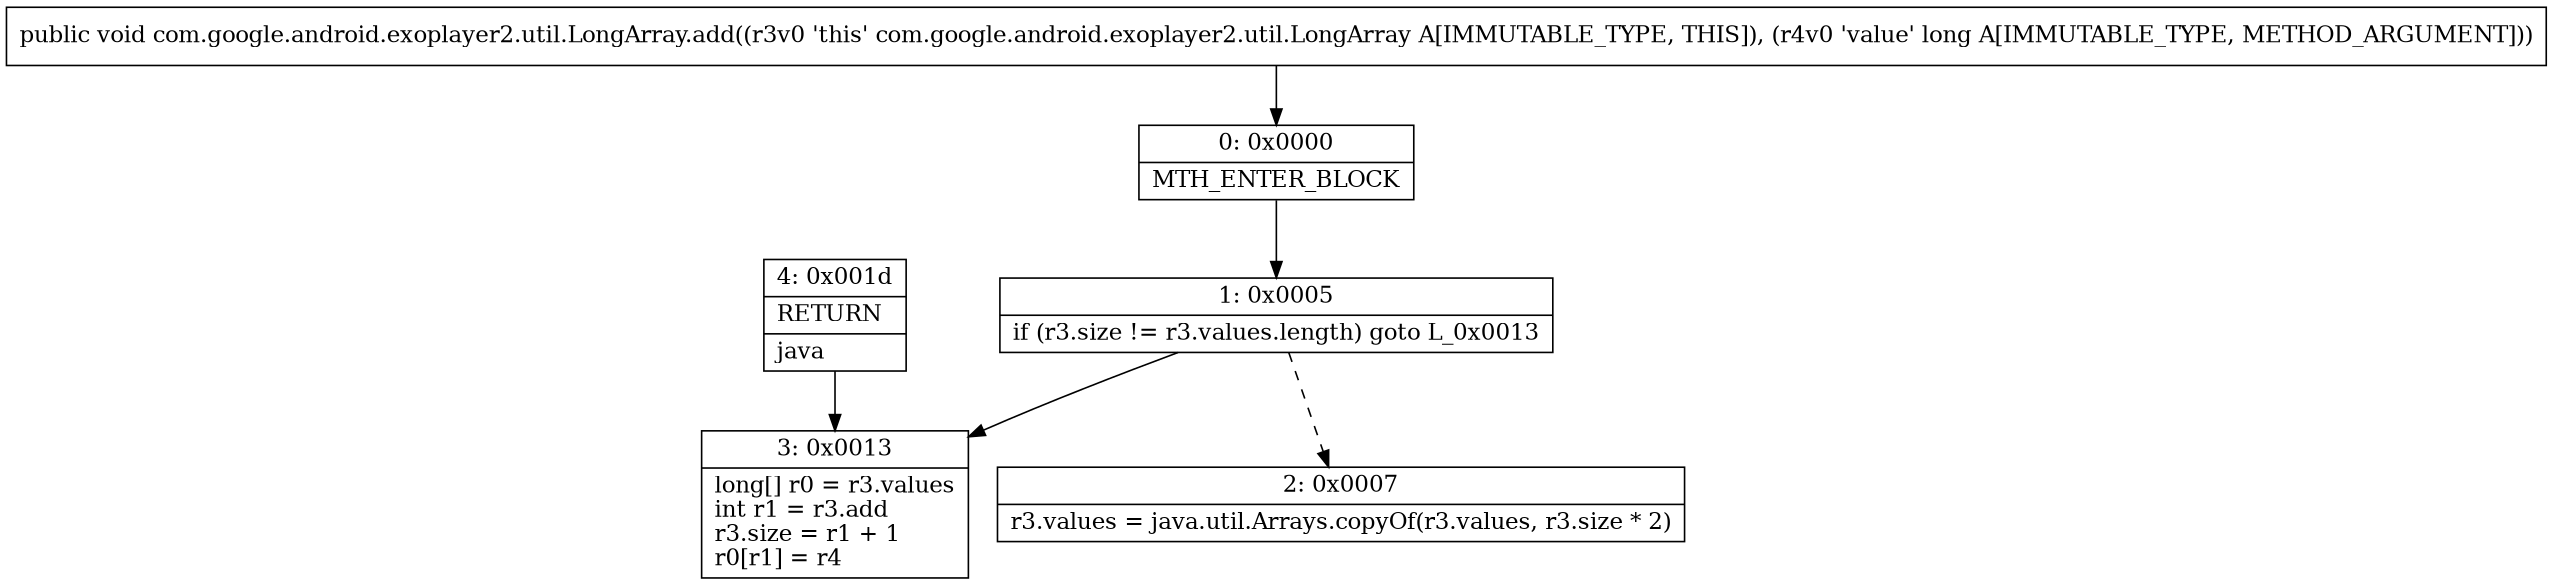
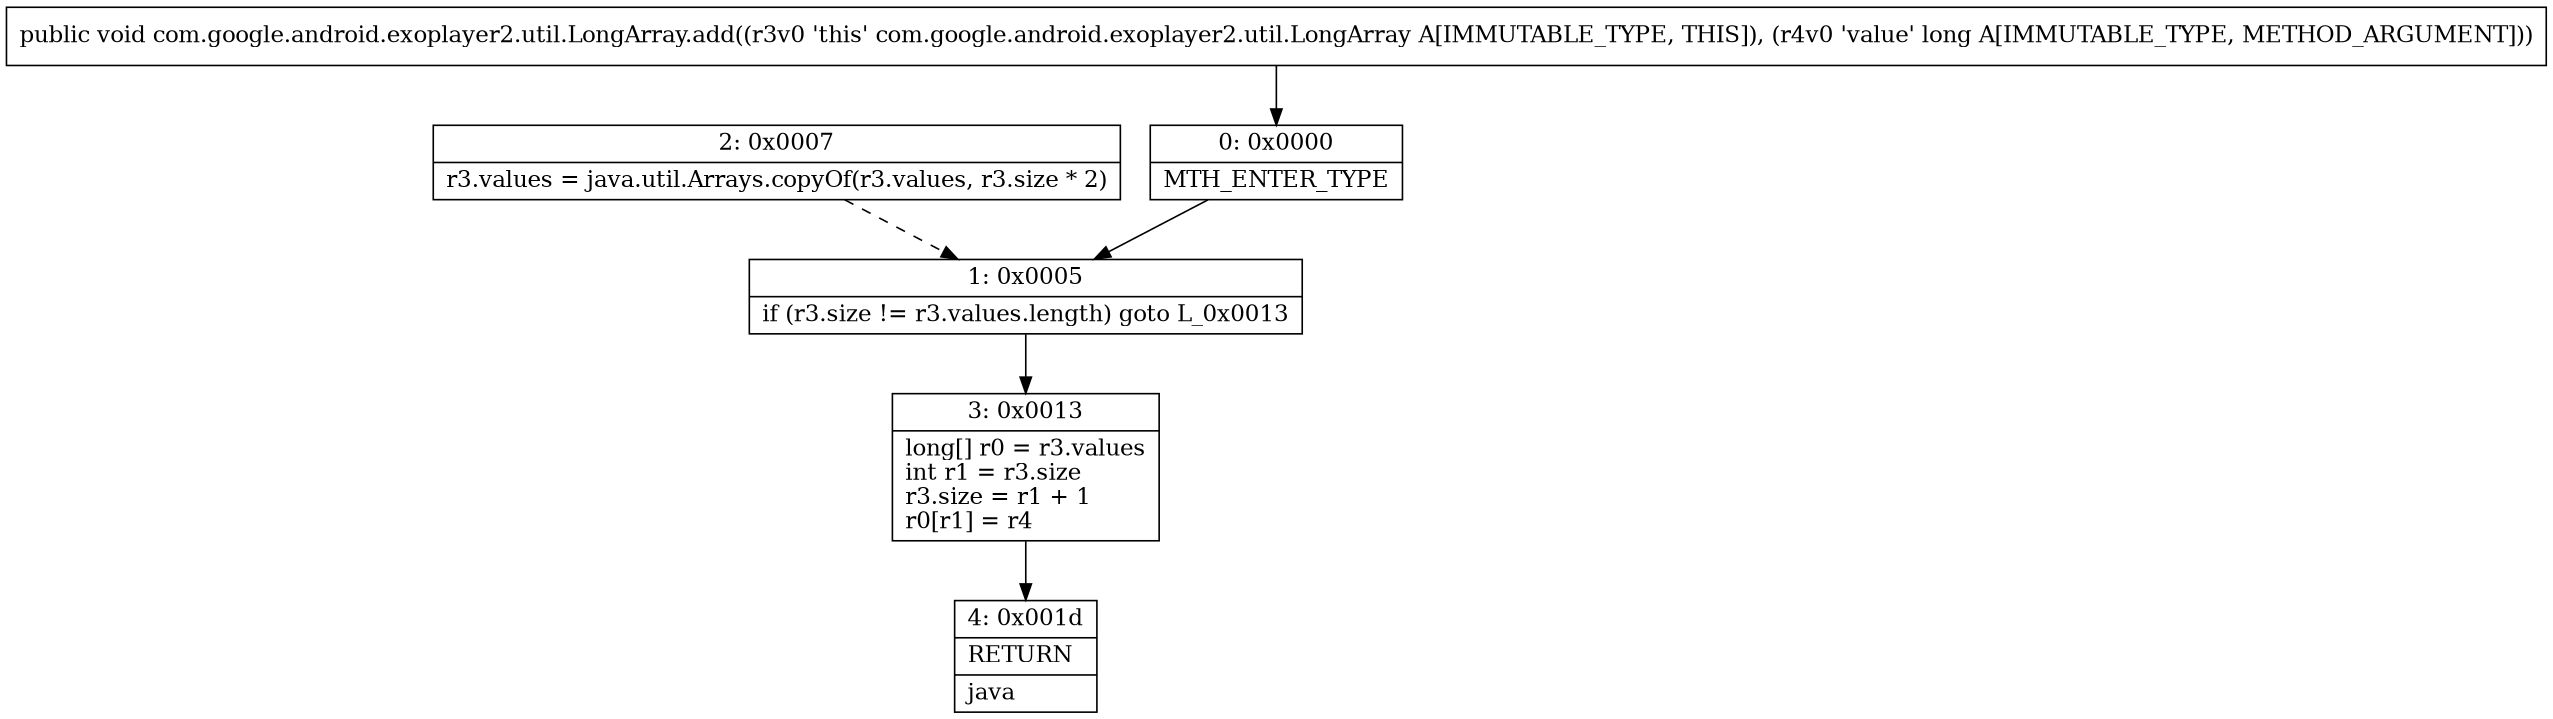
(1276, 180) -> (1276, 180)
(835, 393) -> (1026, 562)
(1306, 402) -> (894, 226)
(802, 510) -> (993, 473)
